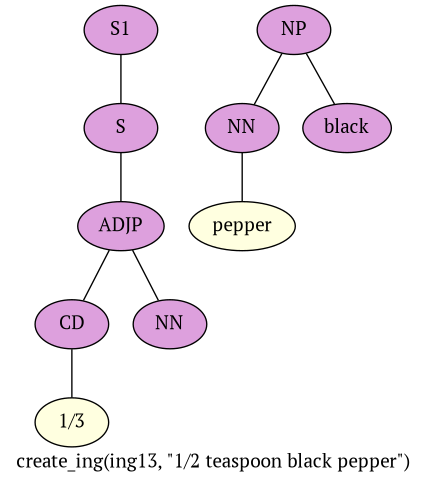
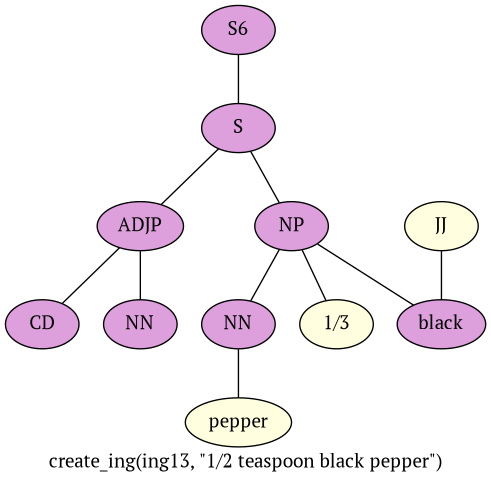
(121, 30) -> (238, 30)
none -> (265, 177)
none -> (441, 226)
(72, 373) -> (314, 275)
